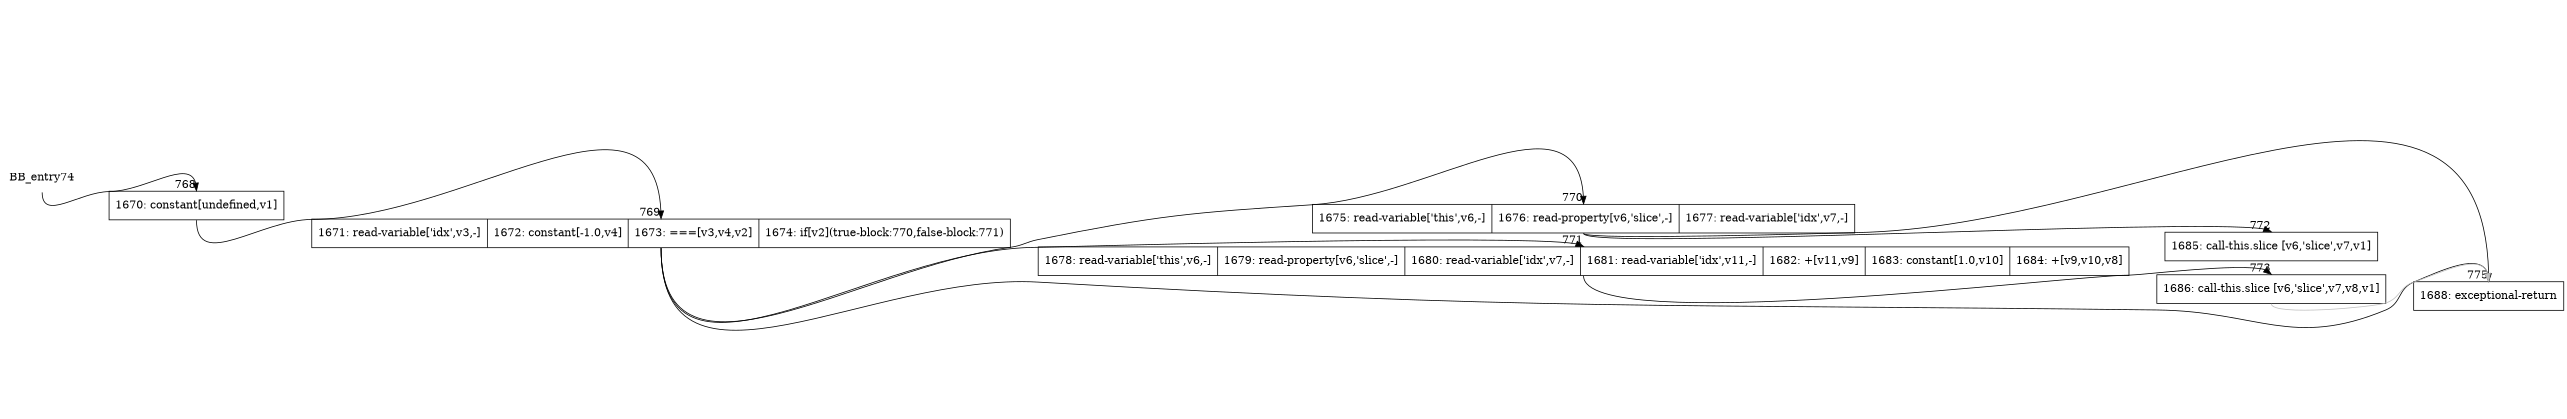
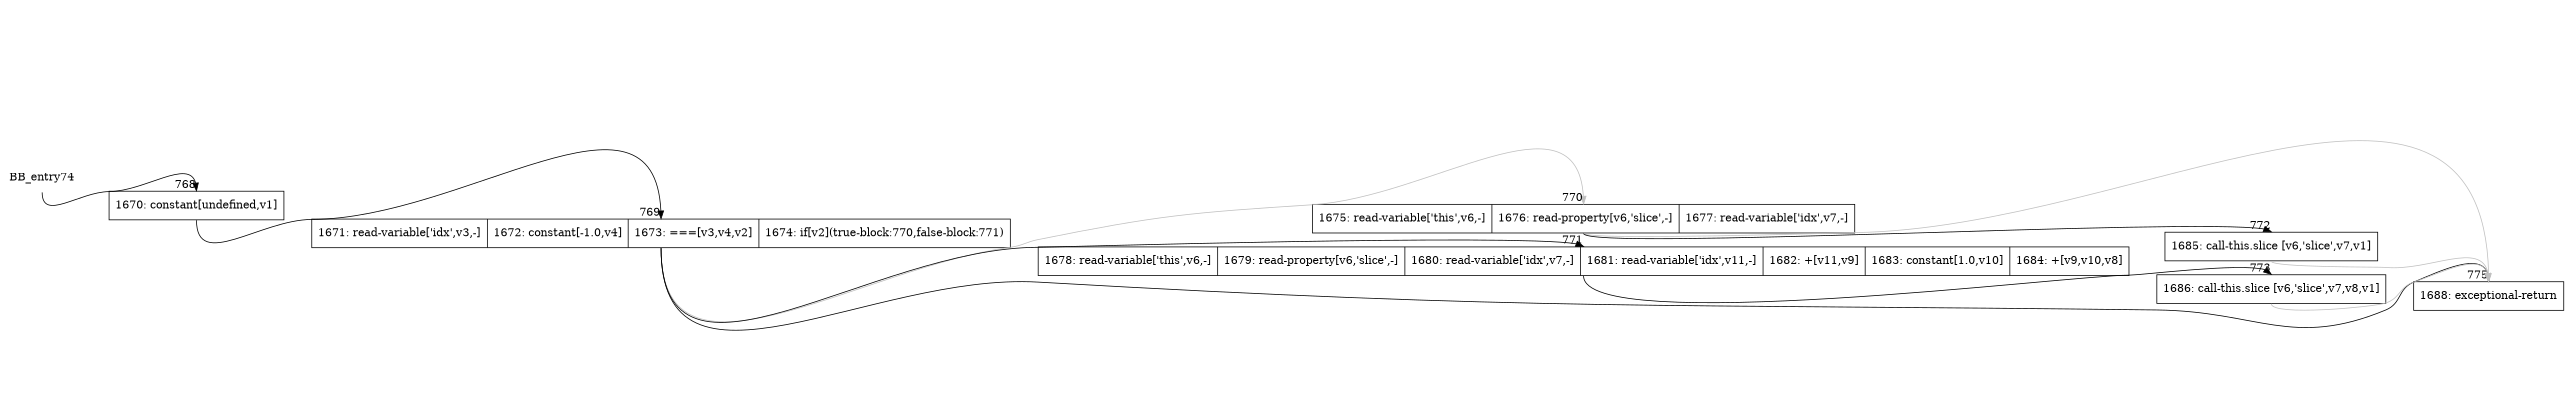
(2078, 197) -> (2078, 197)
(1111, 226) -> (1111, 226)
none -> (2384, 267)
